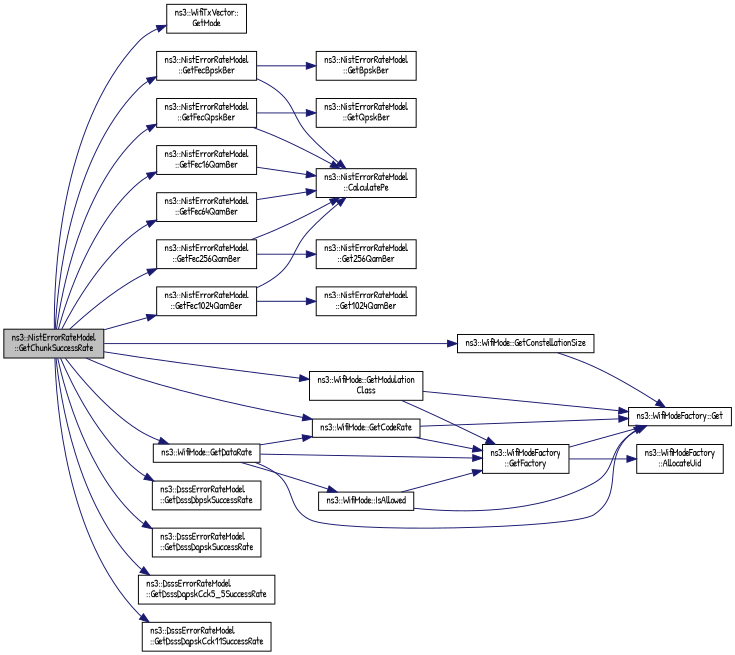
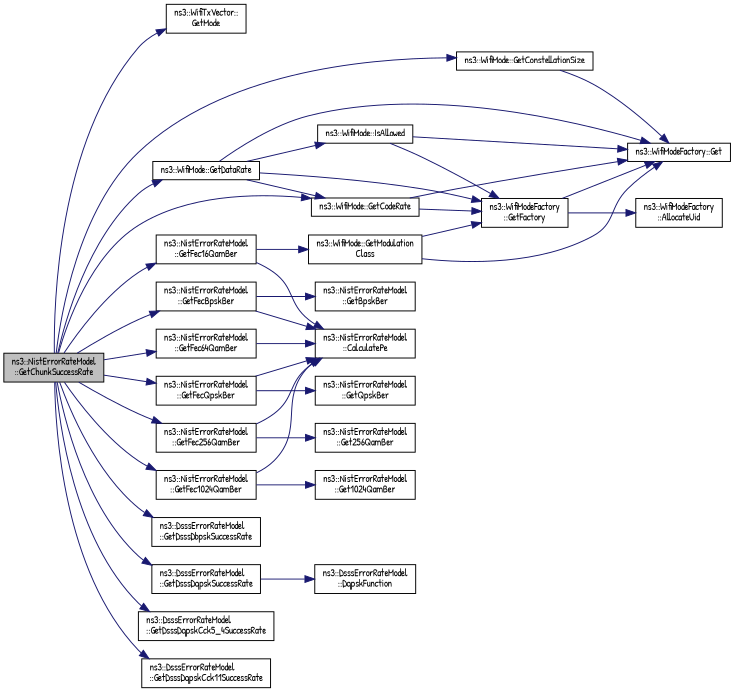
(202, 366) -> (278, 249)
none -> (365, 579)
(207, 590) -> (206, 626)
